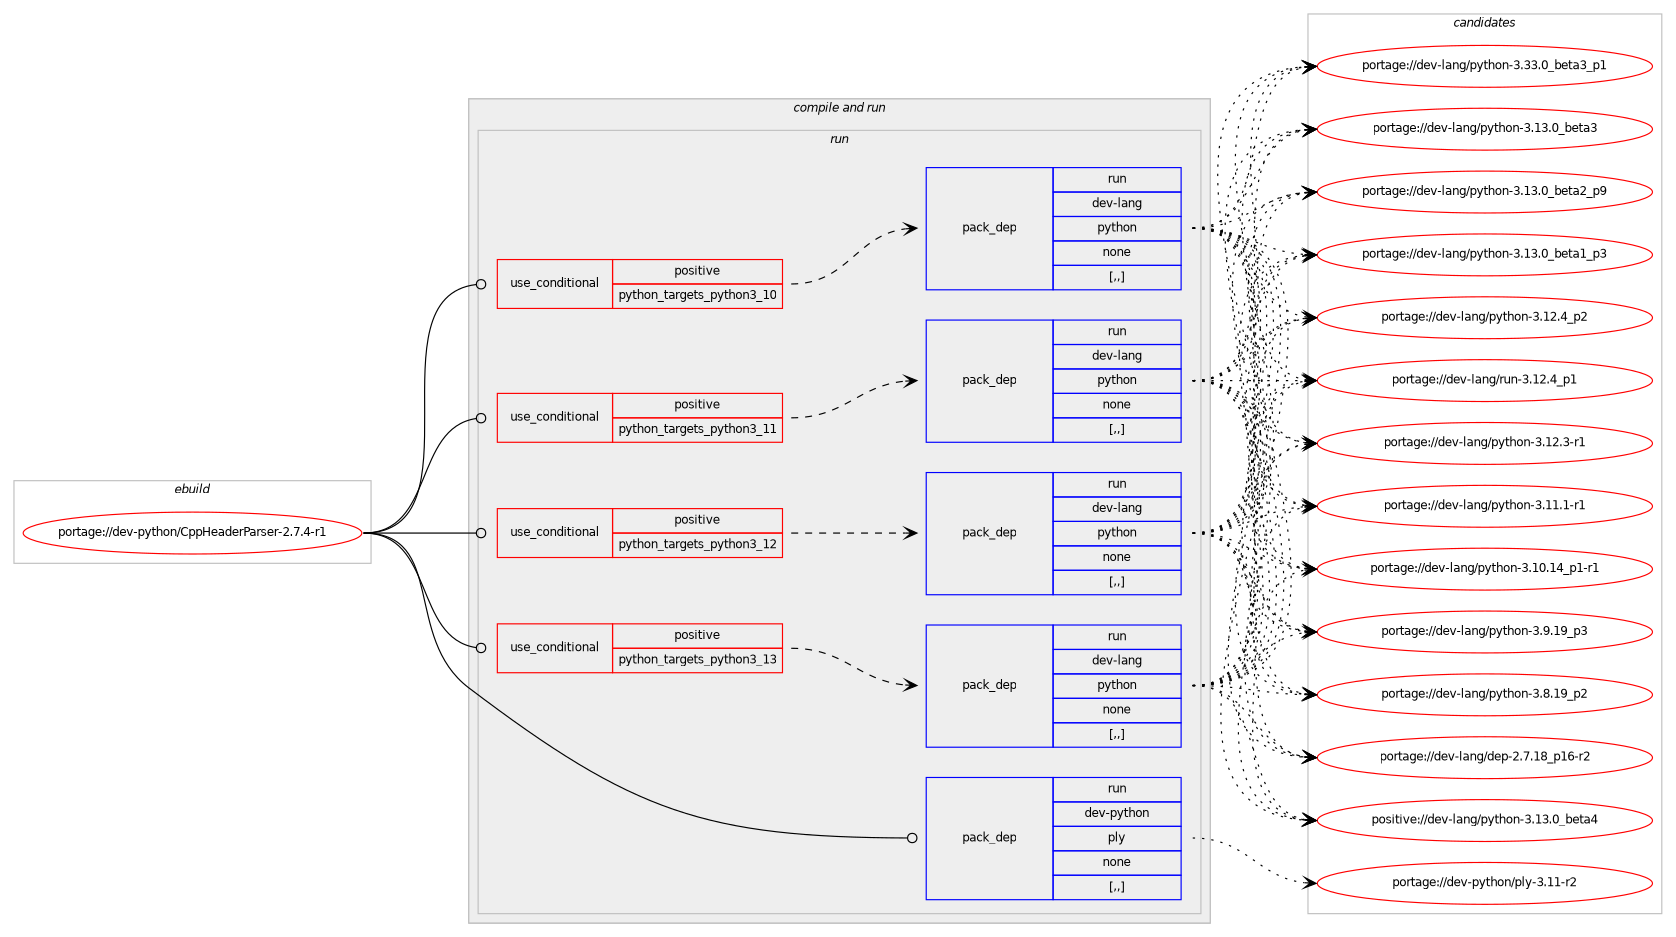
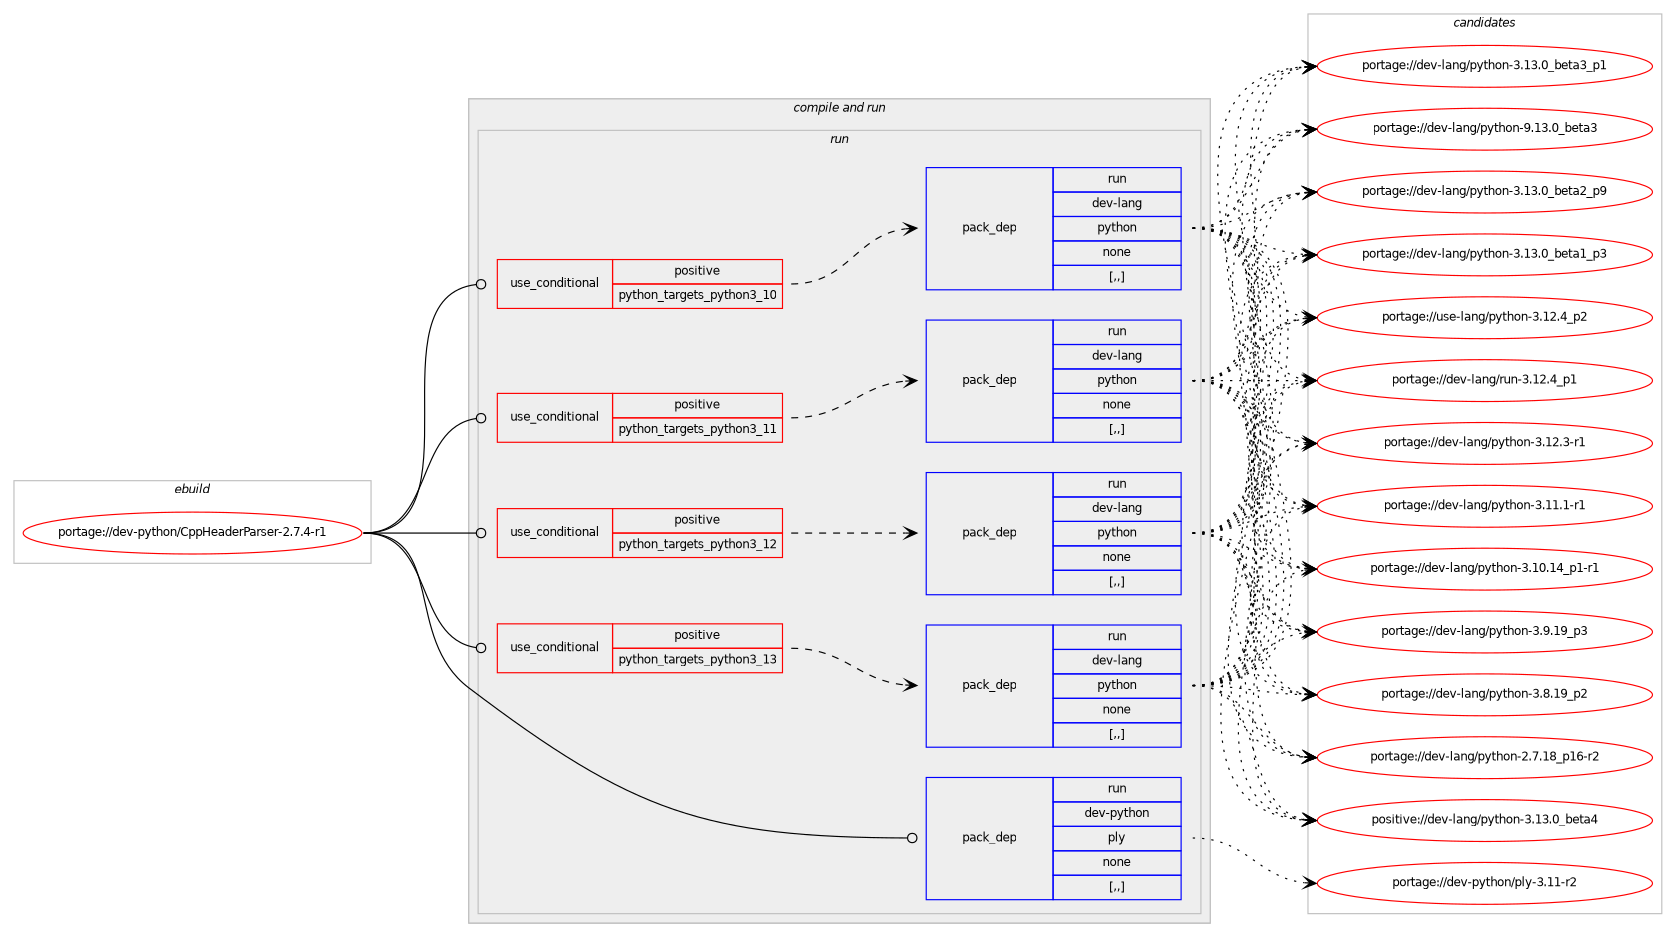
(1485, 66) -> (1485, 66)
(1485, 129) -> (1485, 129)
(1485, 318) -> (1485, 318)
(1485, 758) -> (1485, 758)
